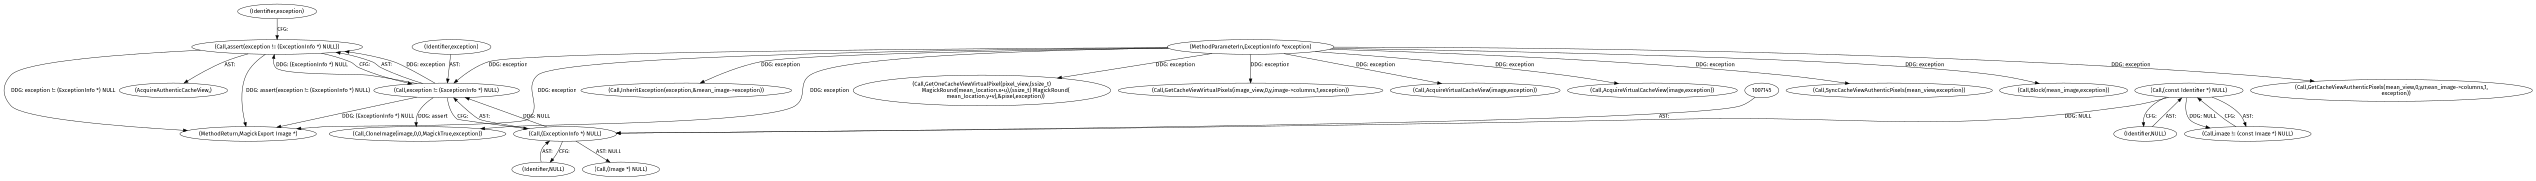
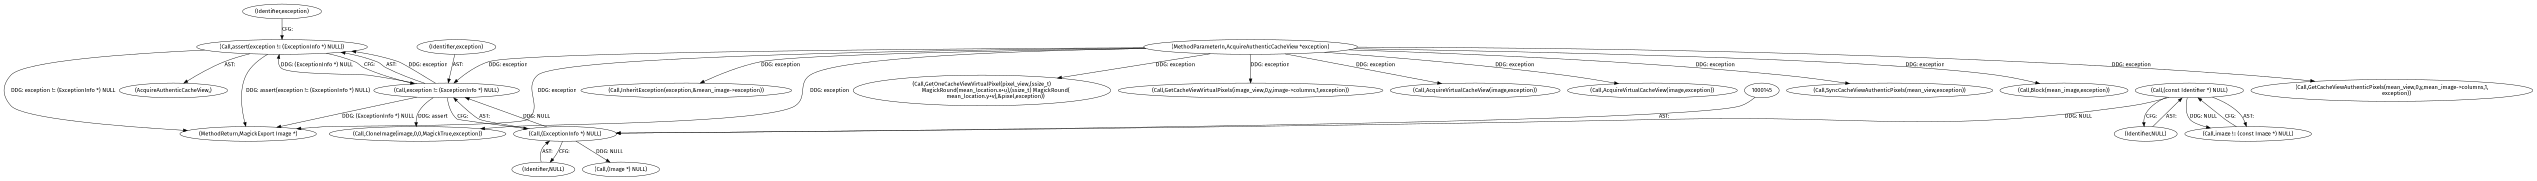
(1251, 47) -> (1251, 47)
(1762, 90) -> (1762, 90)
(609, 152) -> (610, 152)
